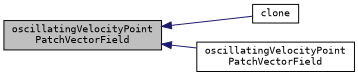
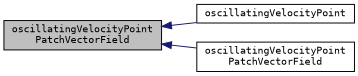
(276, 14) -> (276, 14)
